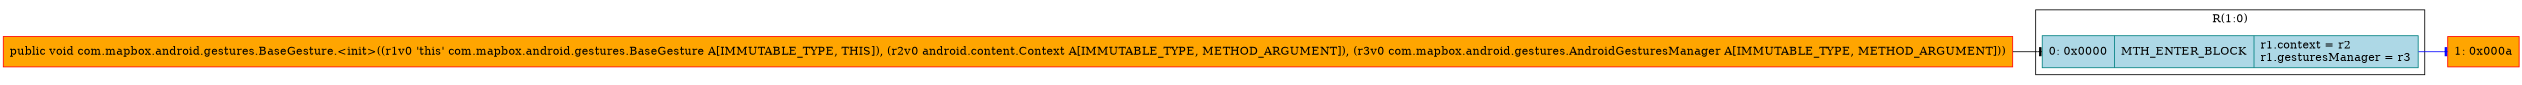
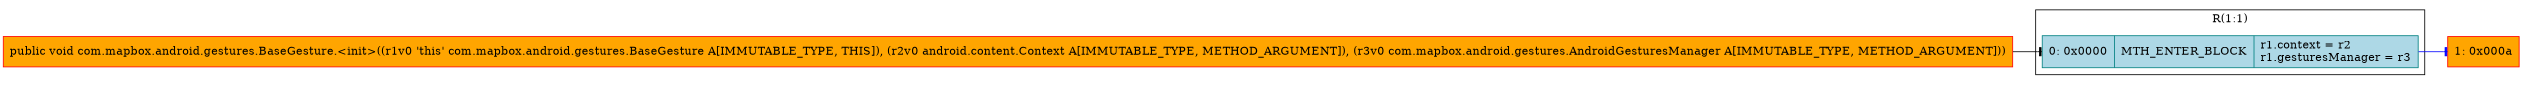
(2230, 19) -> (2230, 19)
